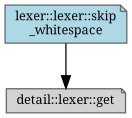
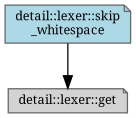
(66, 24) -> (68, 24)
